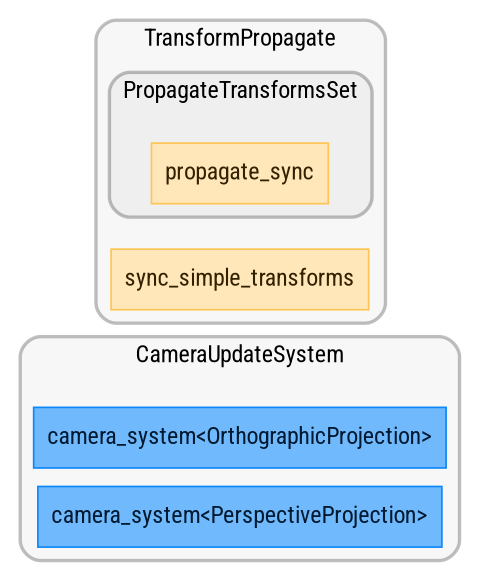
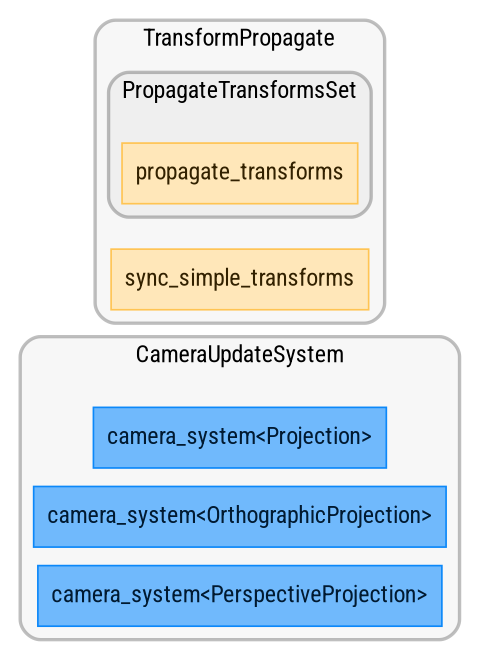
(240, 173) -> (240, 173)
none -> (240, 438)
